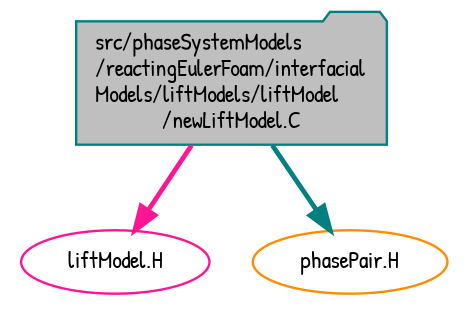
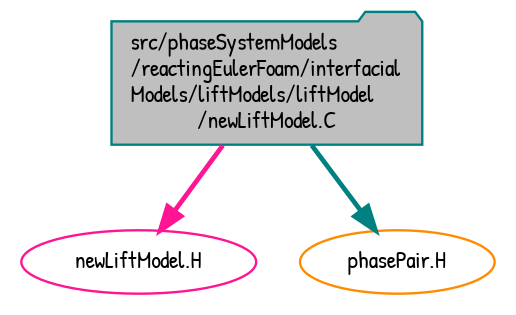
(115, 262) -> (139, 262)
